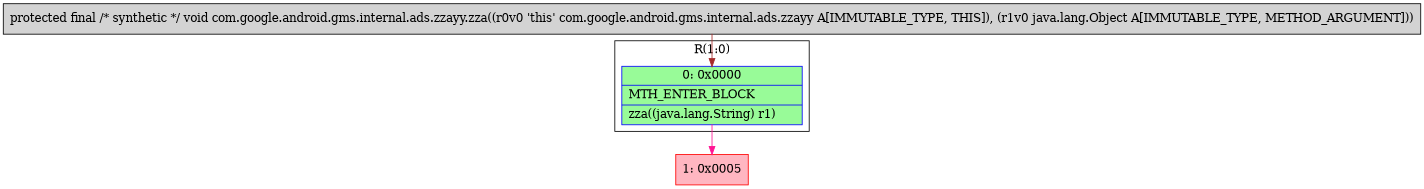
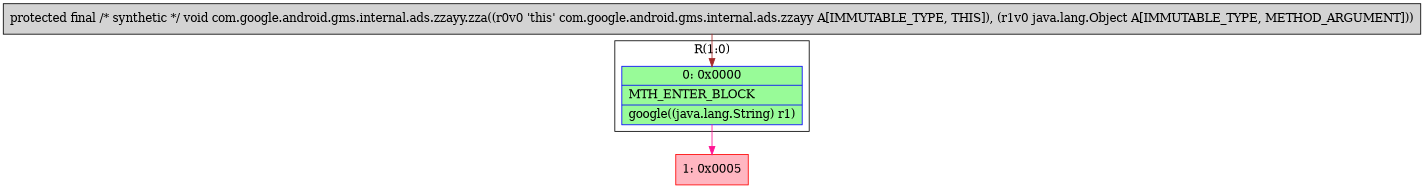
(702, 114) -> (712, 114)
